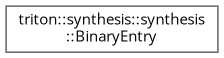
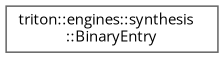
(112, 29) -> (112, 29)
